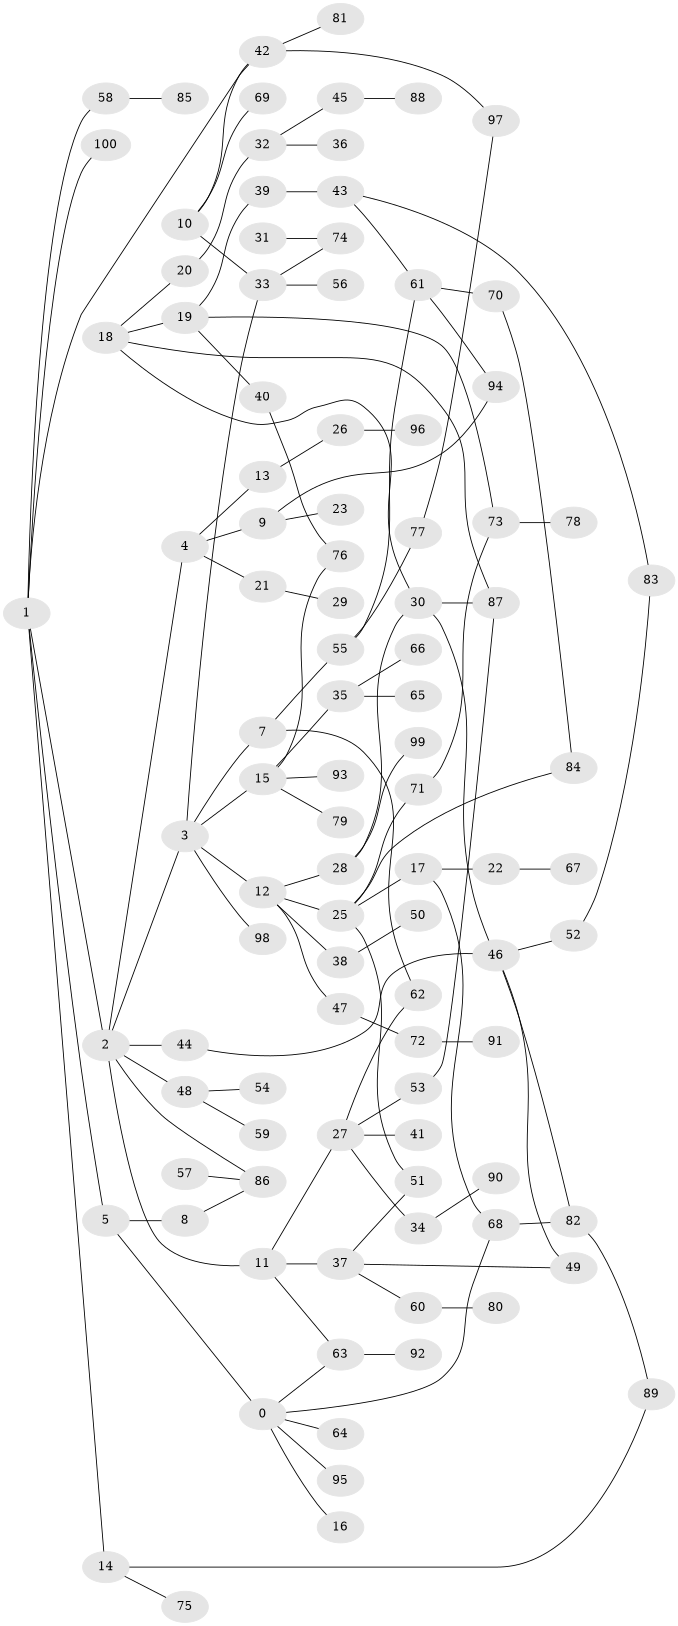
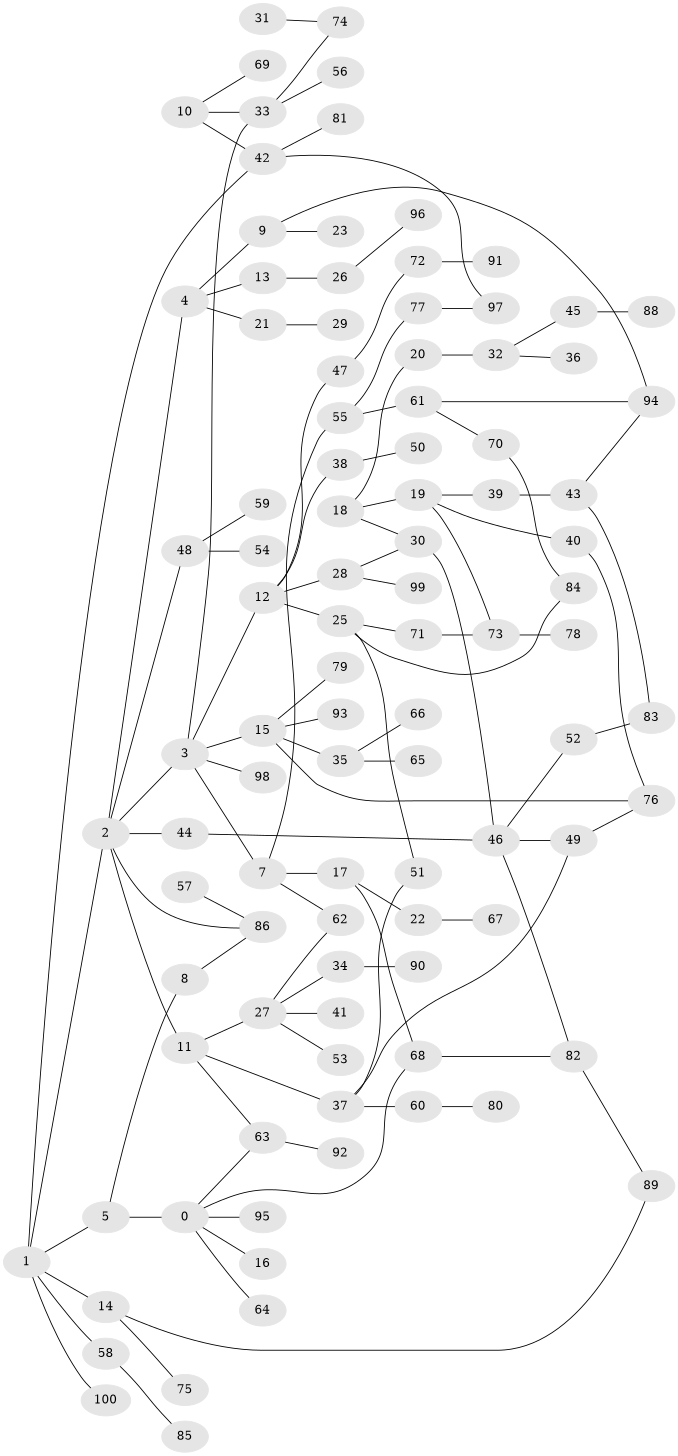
(382, 237) -> (613, 448)
(496, 603) -> none
none -> (613, 821)
(379, 892) -> (302, 873)
